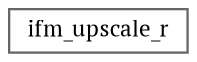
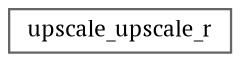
(98, 31) -> (120, 31)
